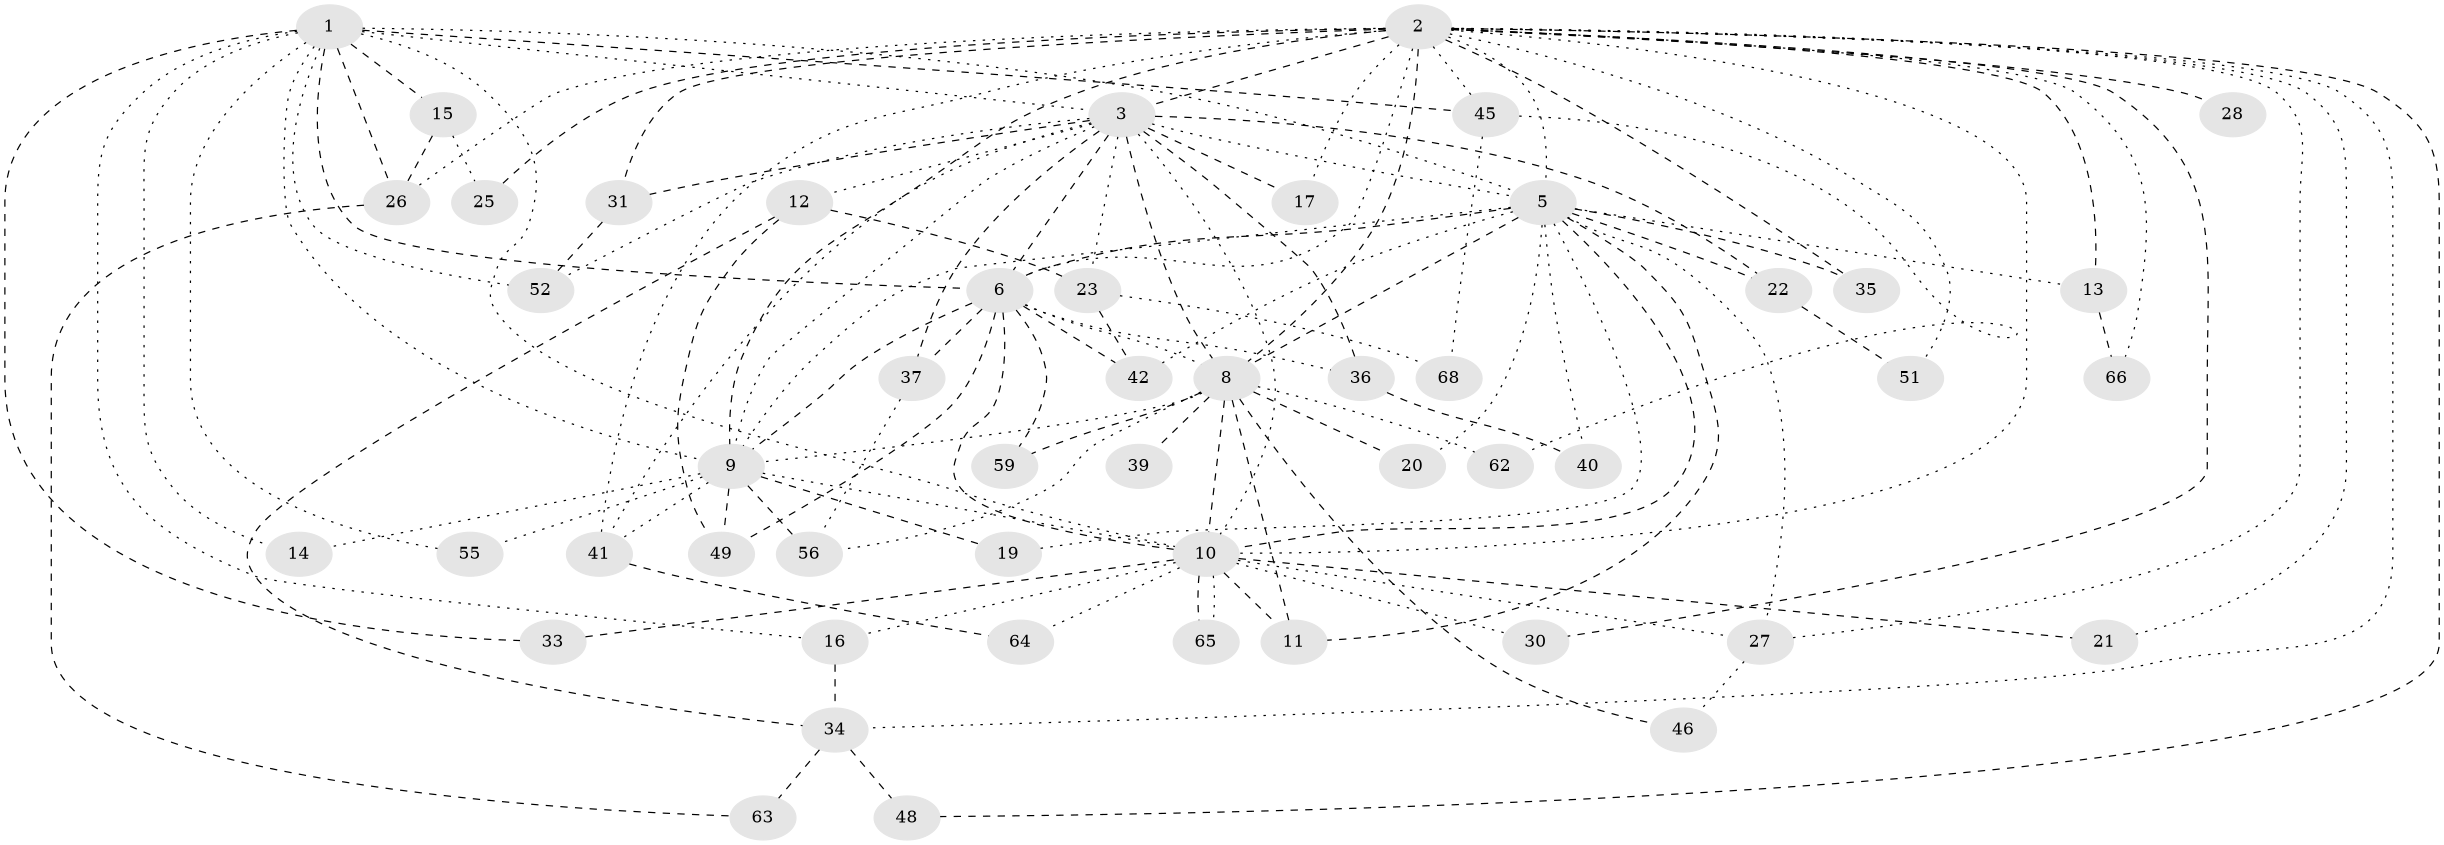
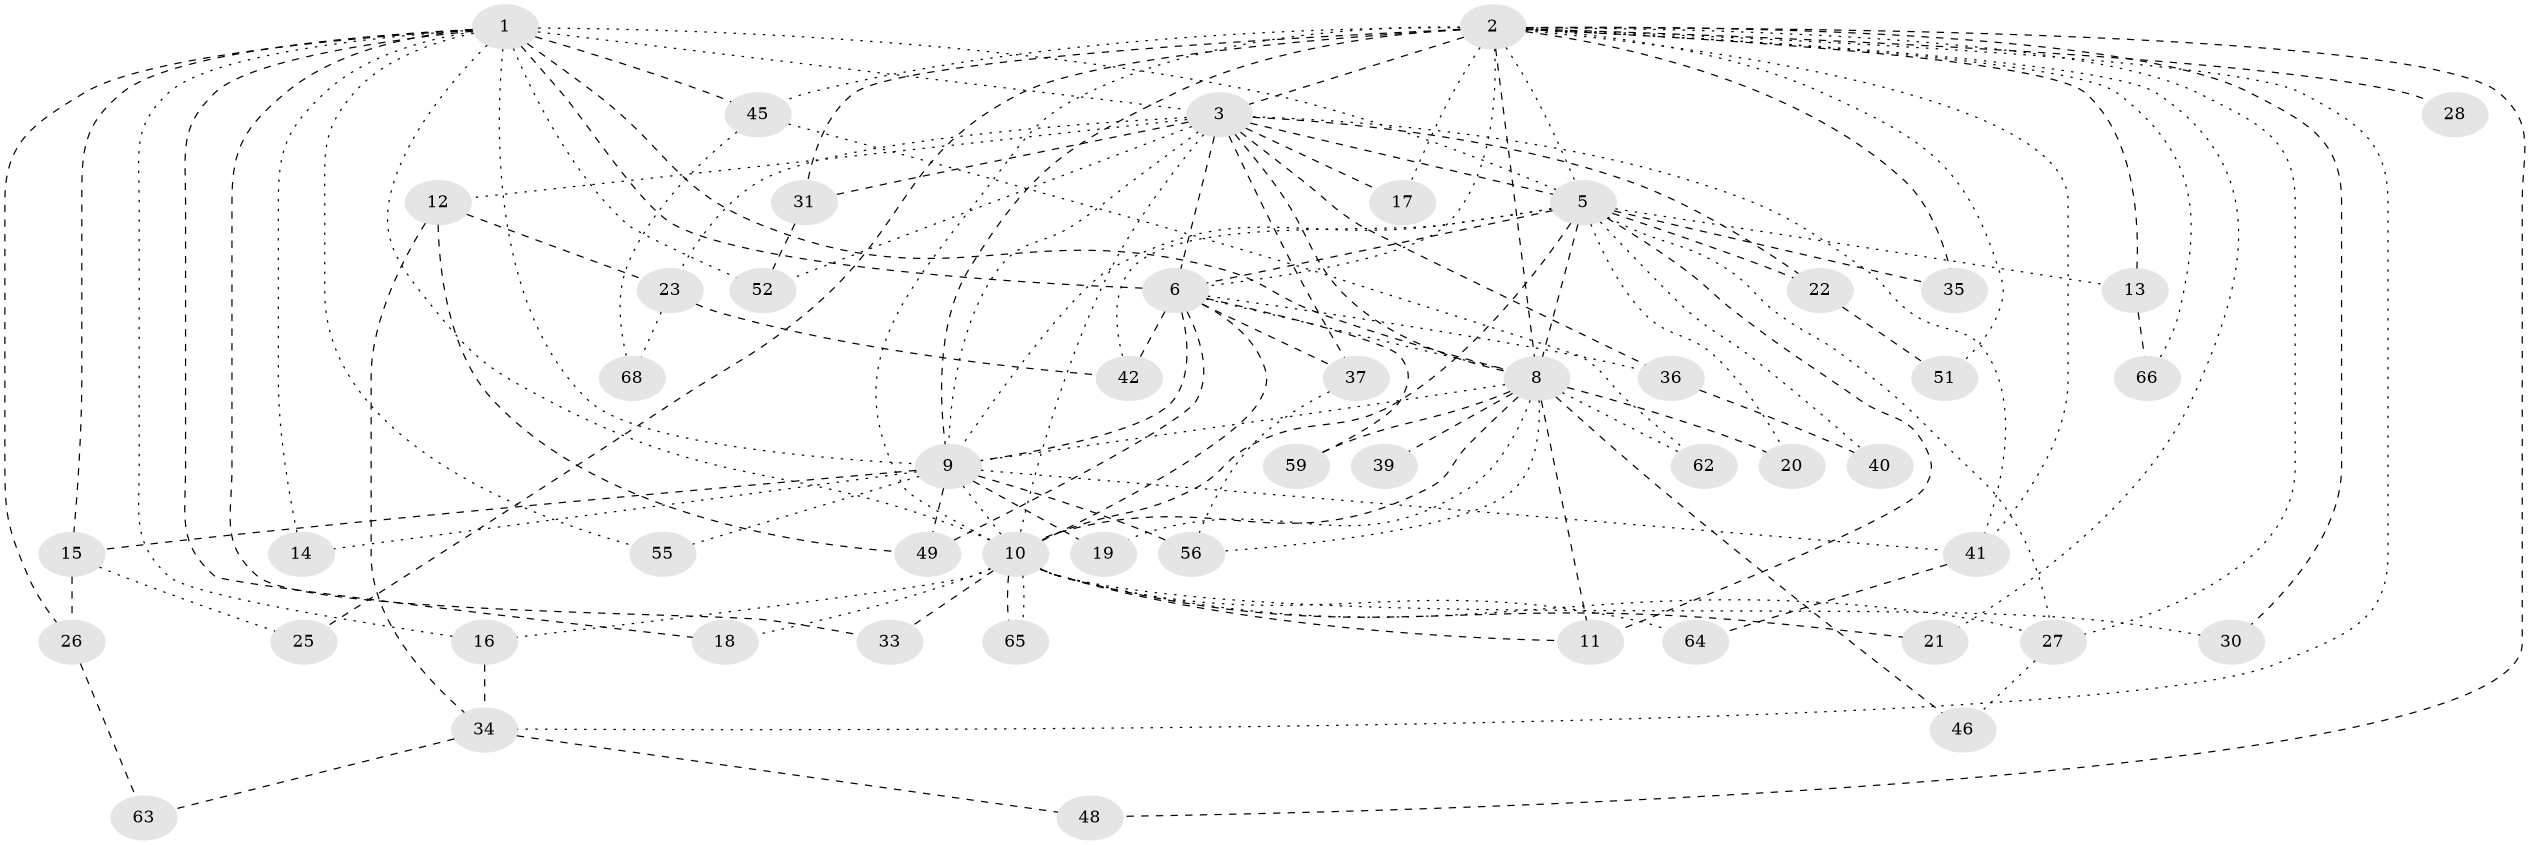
(637, 73) -> none
(1331, 163) -> (1402, 159)
none -> (993, 255)
none -> (490, 509)
(1479, 518) -> (1355, 525)
none -> (725, 642)
